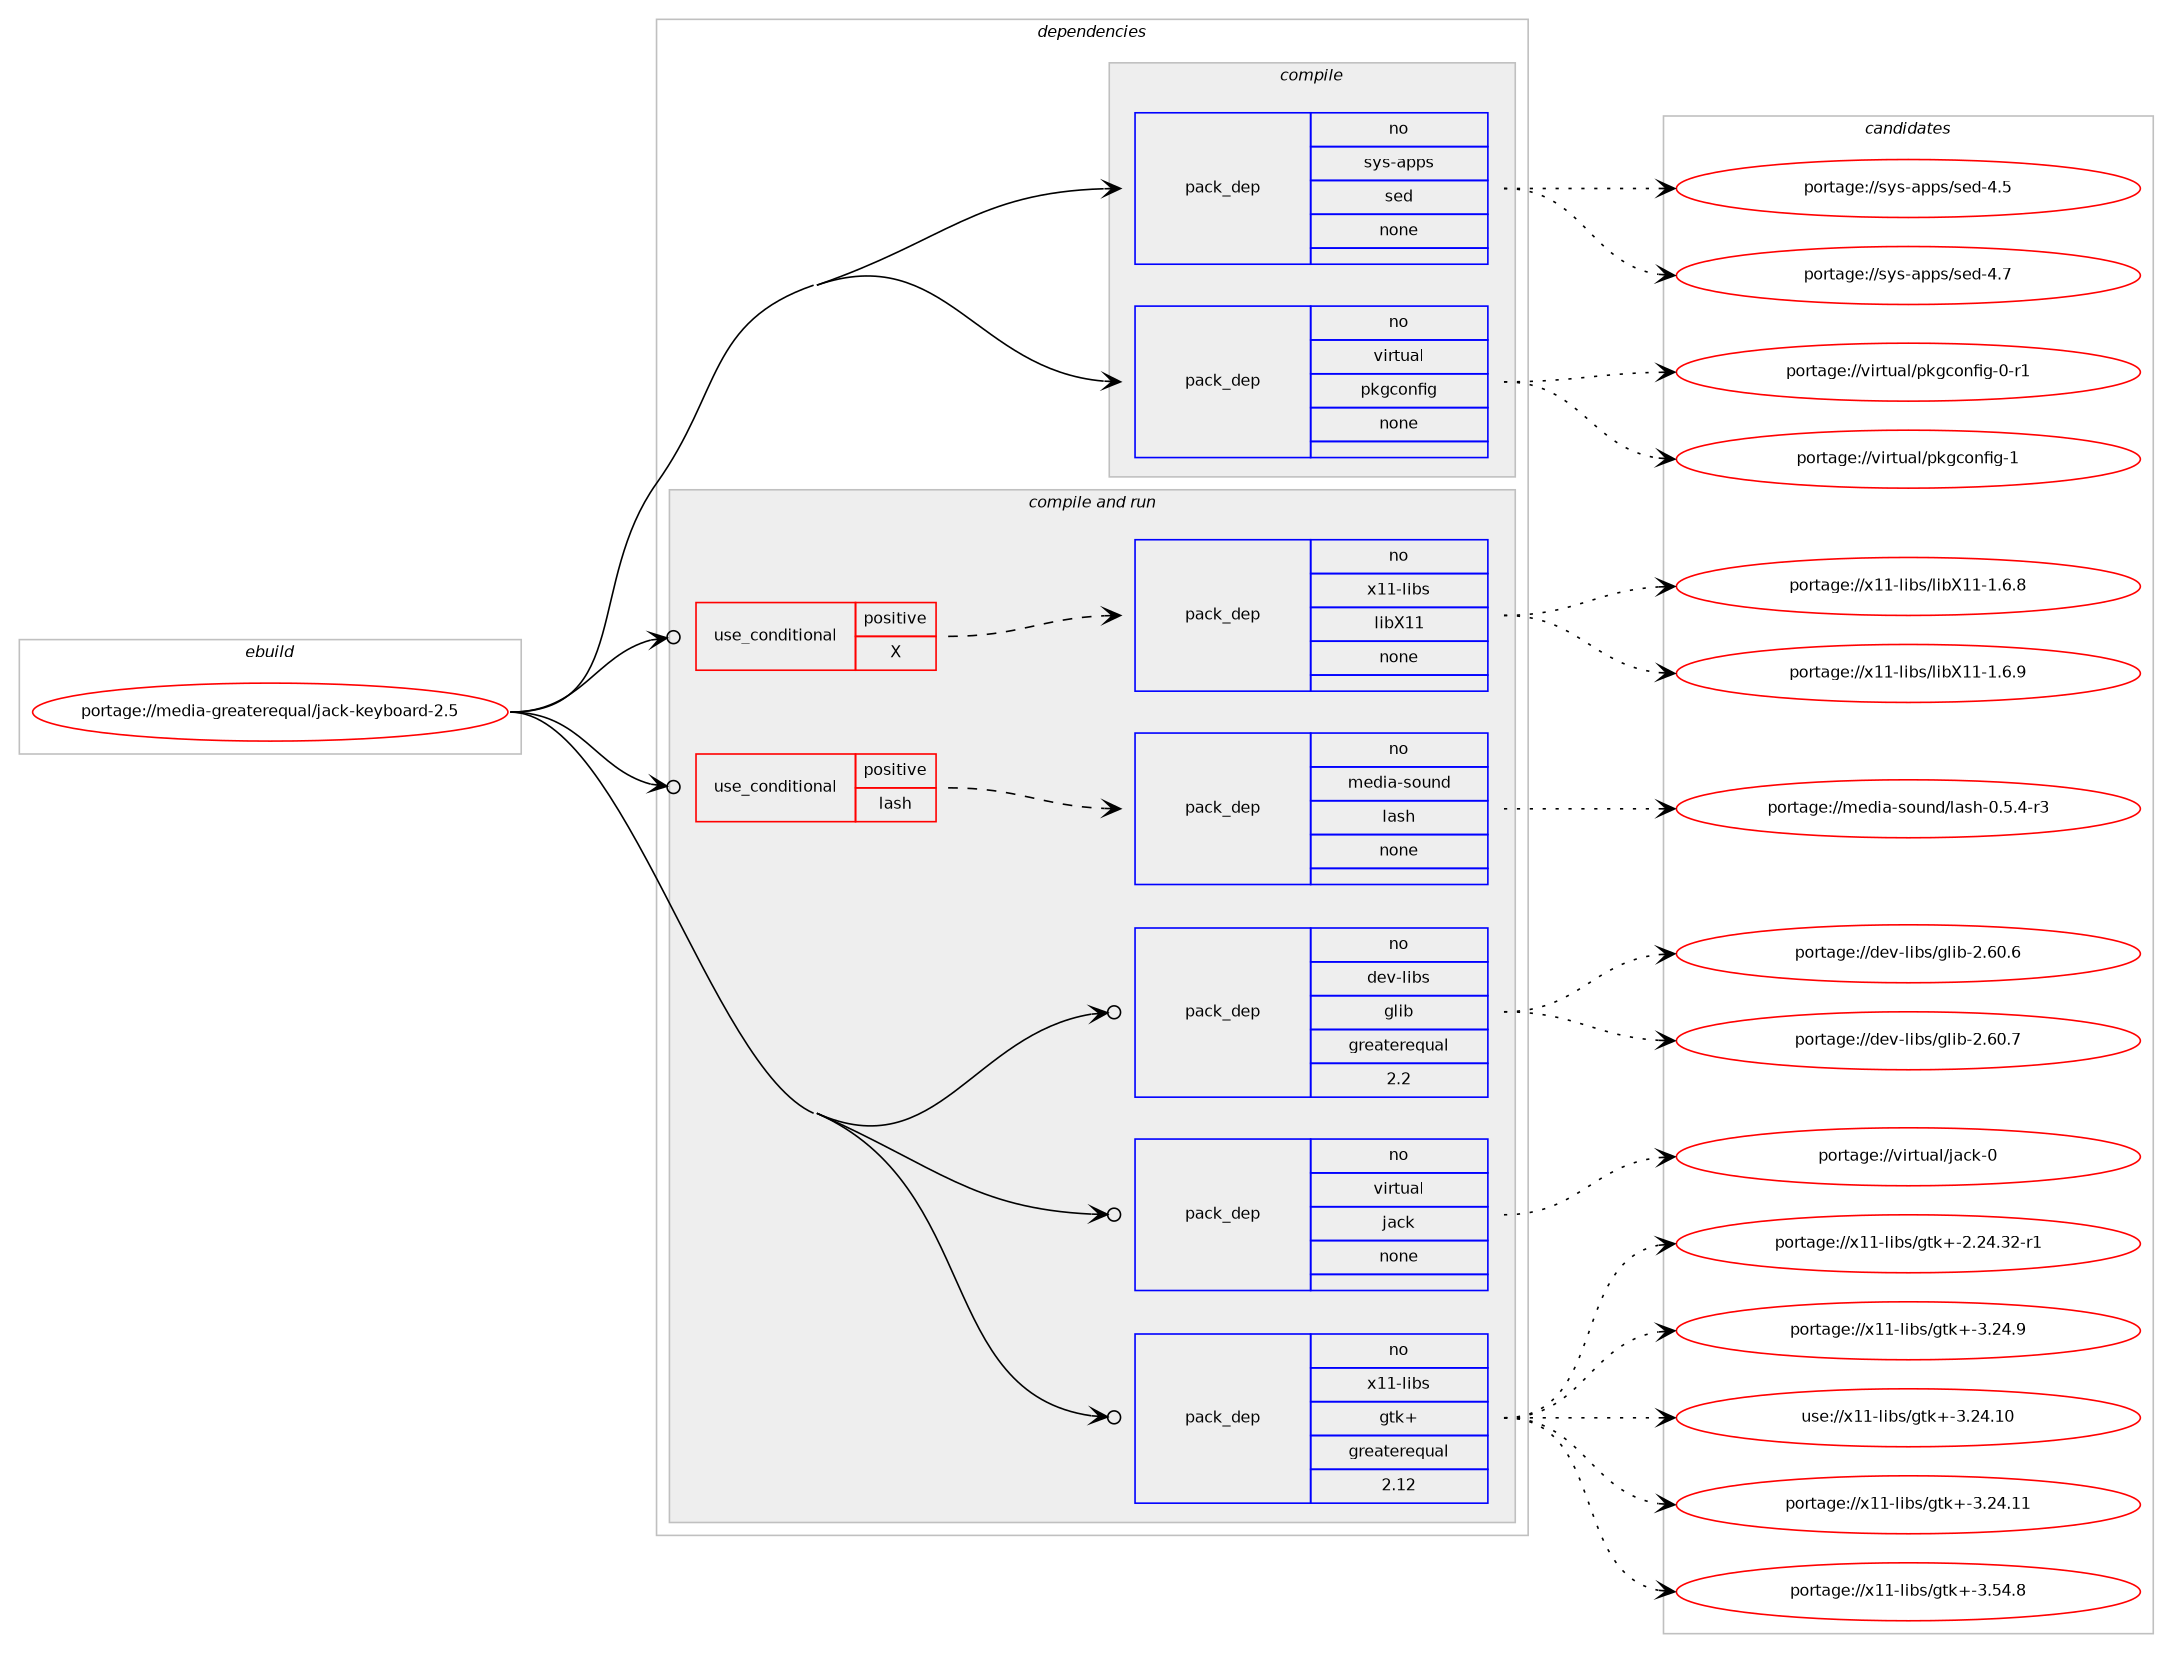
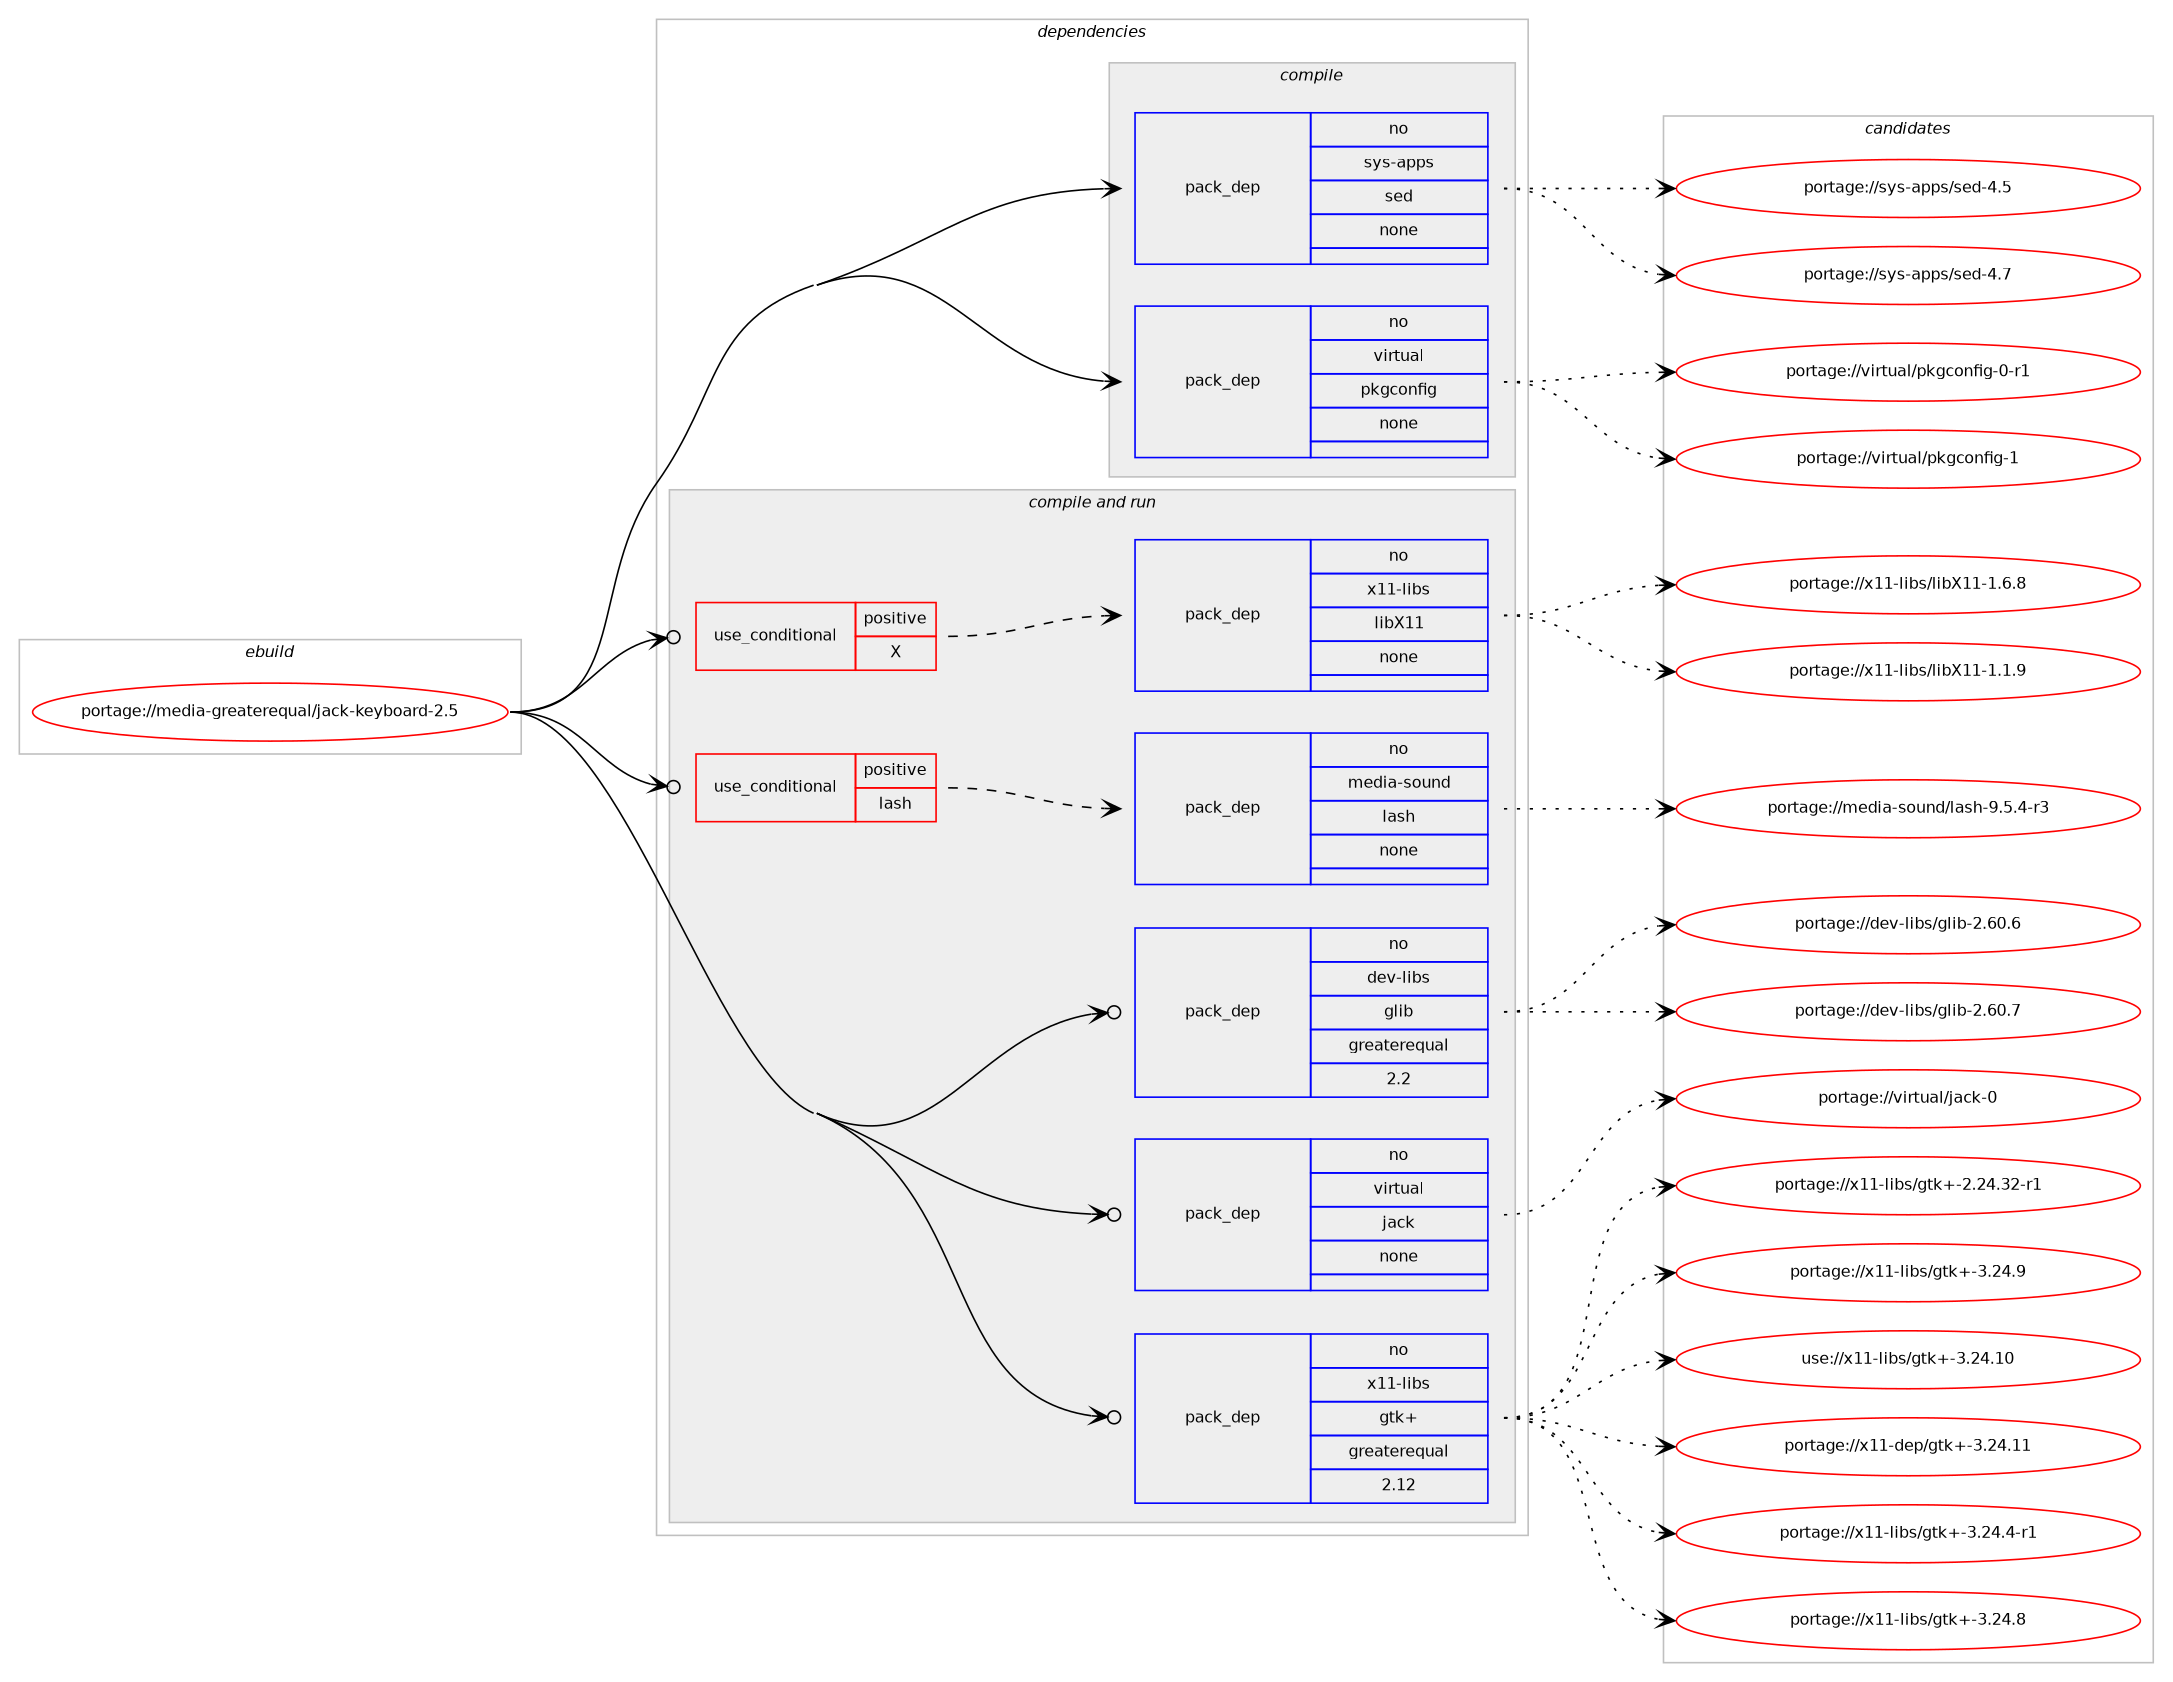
(1908, 673) -> (1908, 672)
(1908, 809) -> (1908, 809)
(1908, 1505) -> (1908, 1447)
none -> (1908, 1534)
(1908, 1592) -> (1908, 1621)
